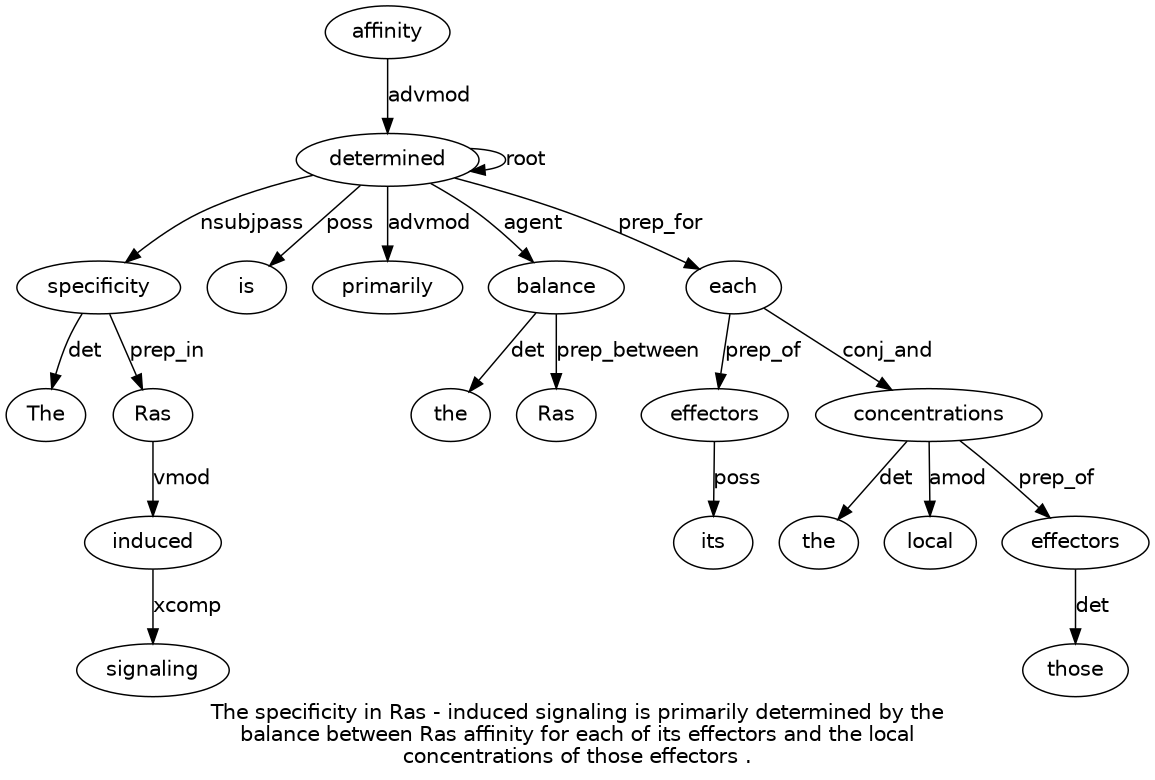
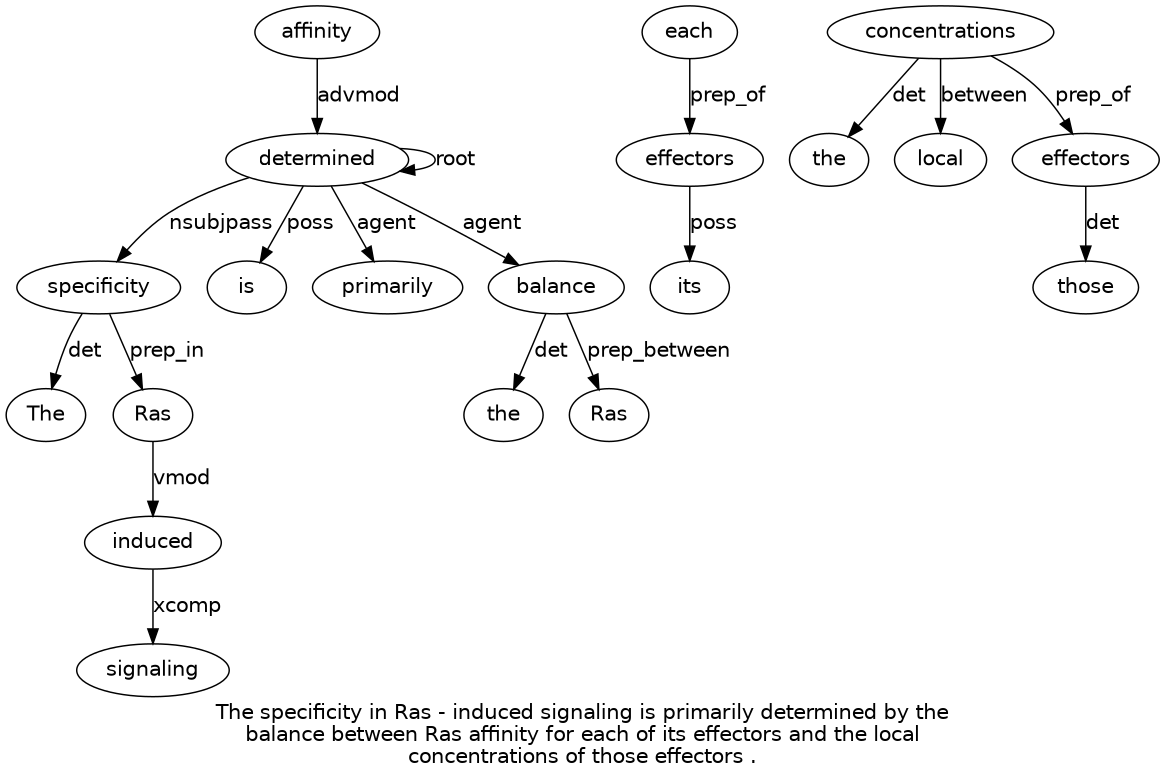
(573, 214) -> none
(429, 224) -> (386, 224)
(821, 345) -> none
(958, 479) -> (985, 96)
